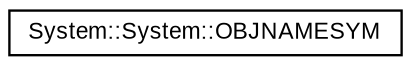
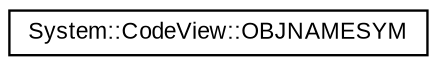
(206, 33) -> (218, 33)
